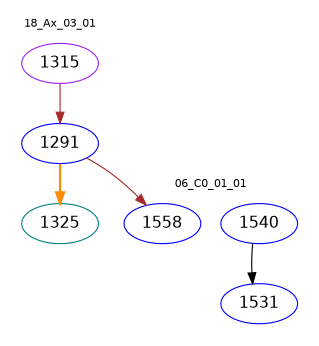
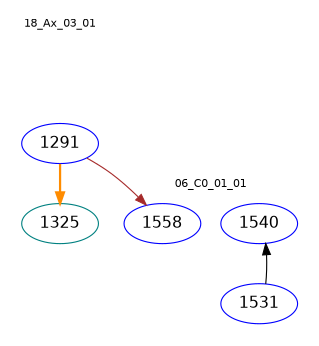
(60, 63) -> none
(252, 258) -> (267, 269)
